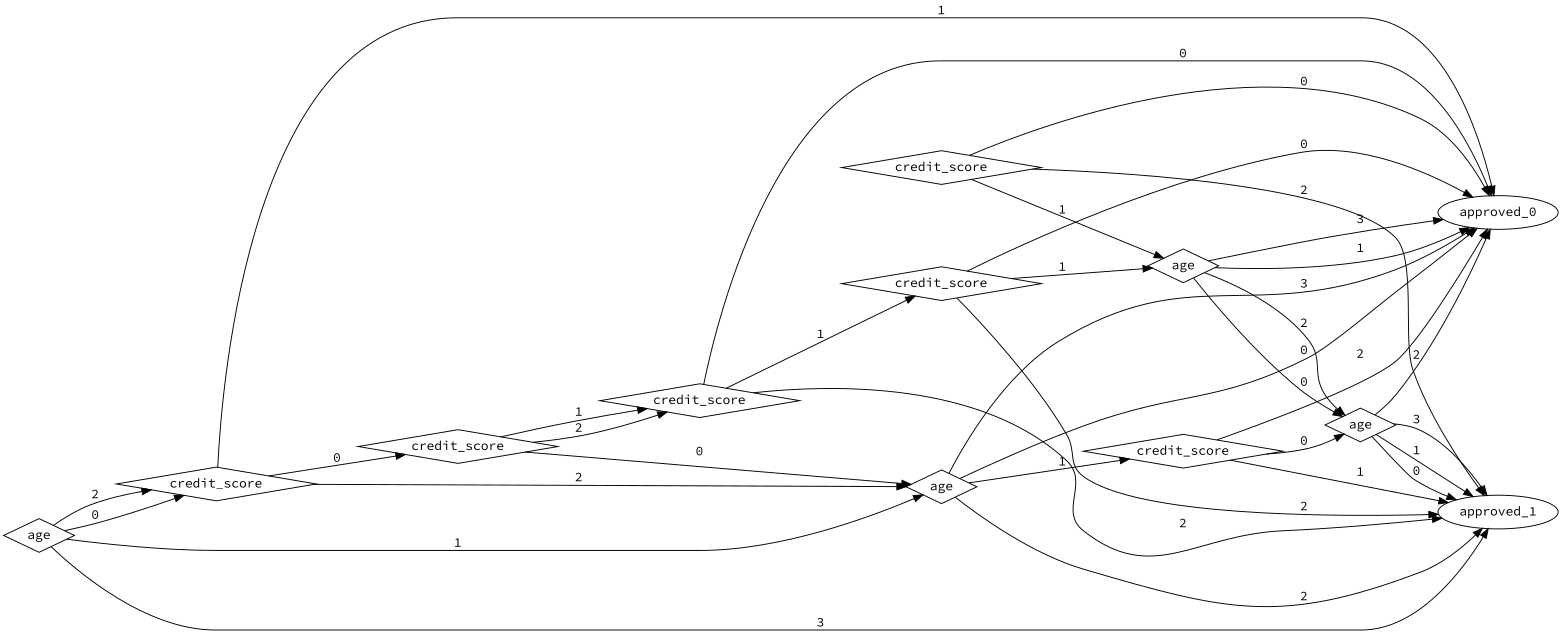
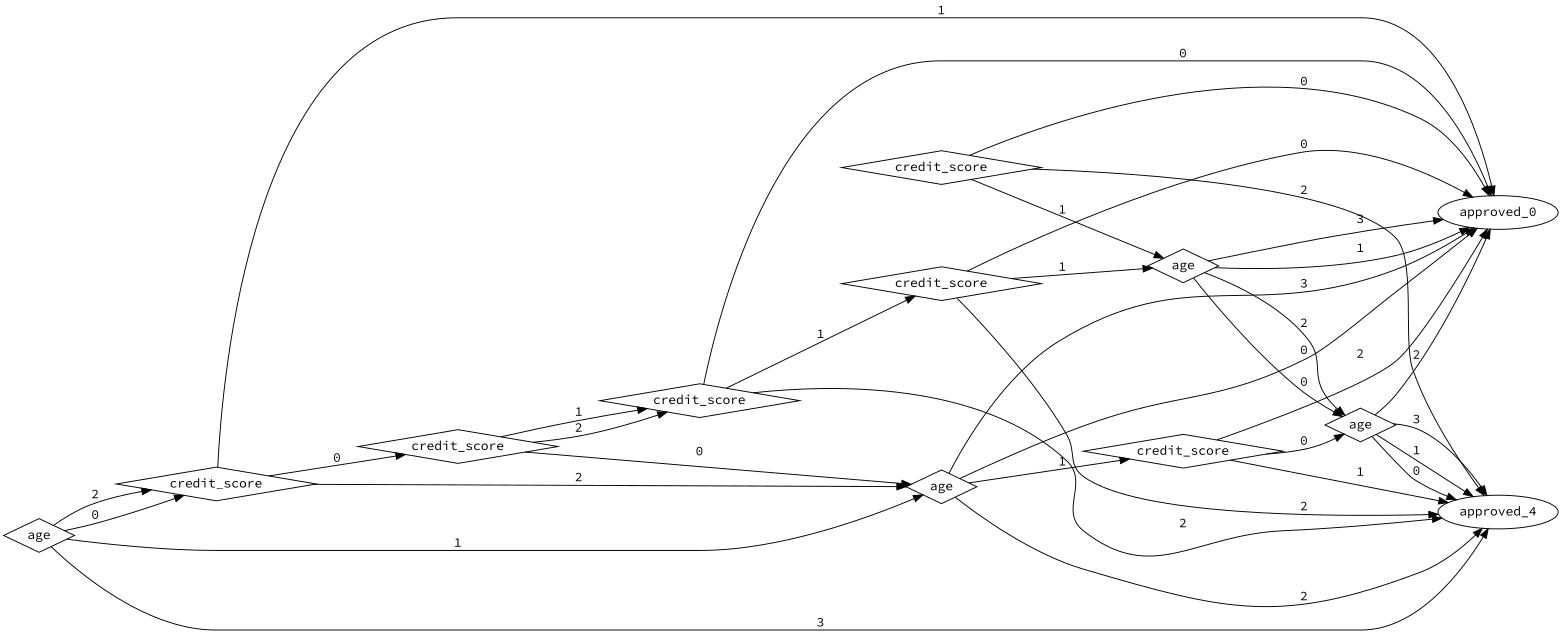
(1498, 512) -> (1498, 512)
